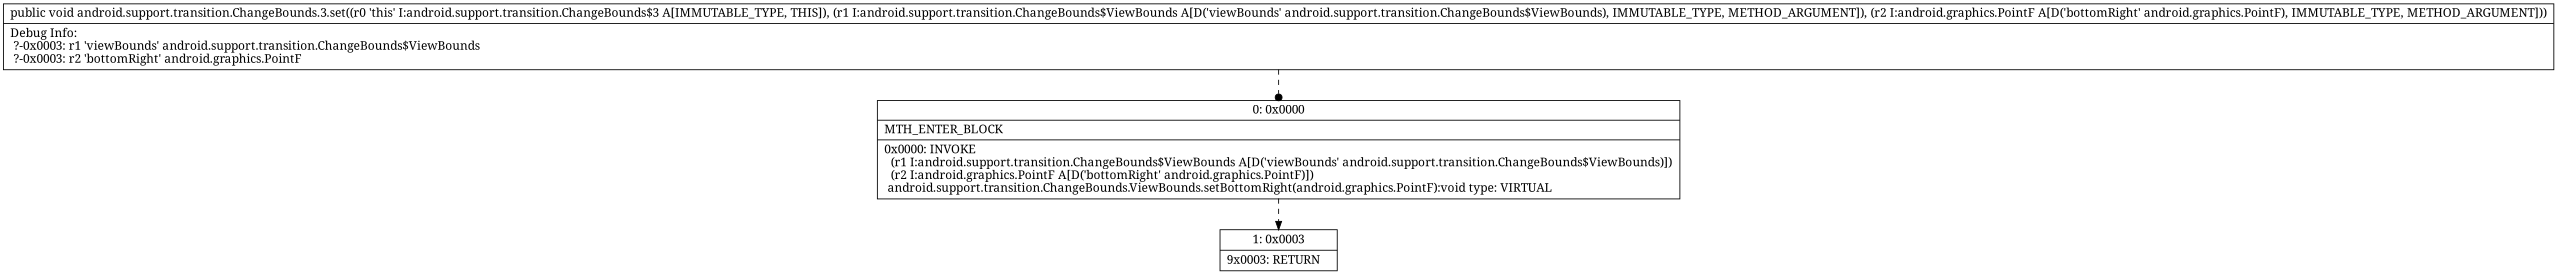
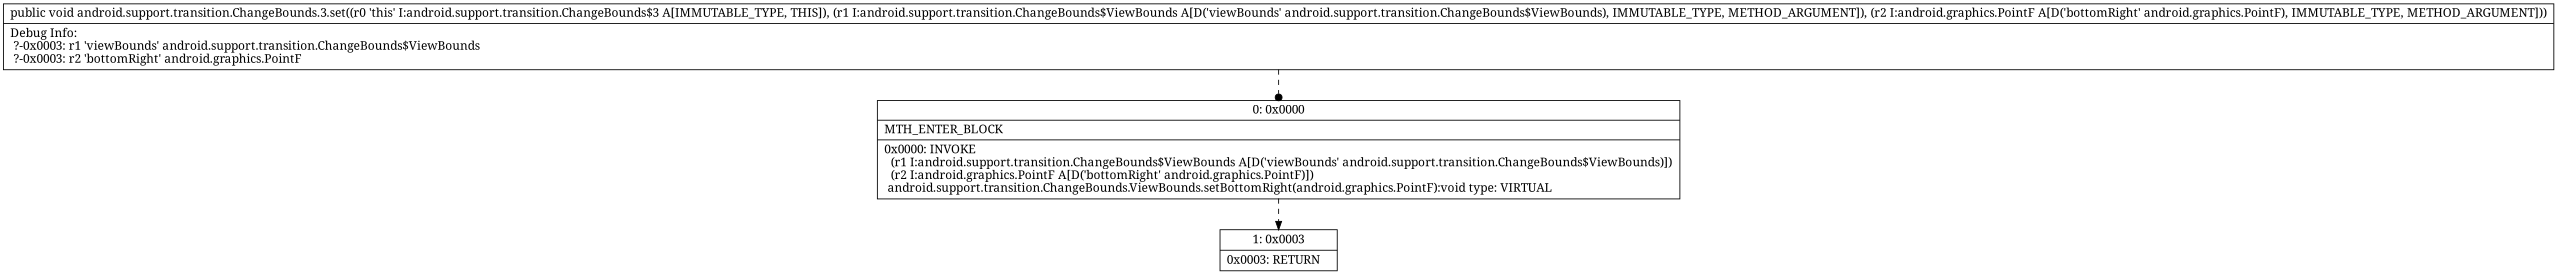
(1279, 260) -> (1279, 260)
